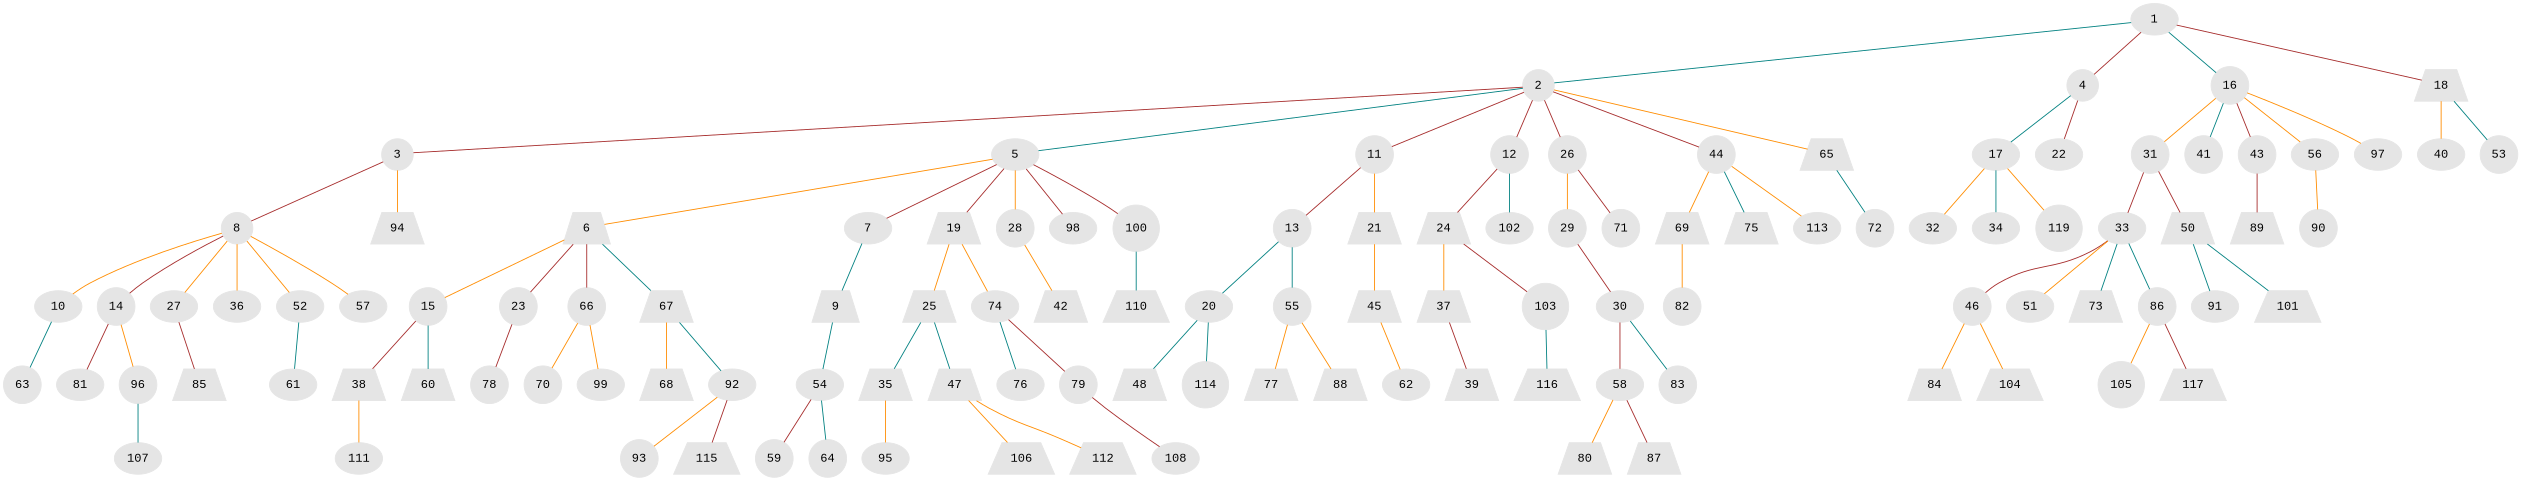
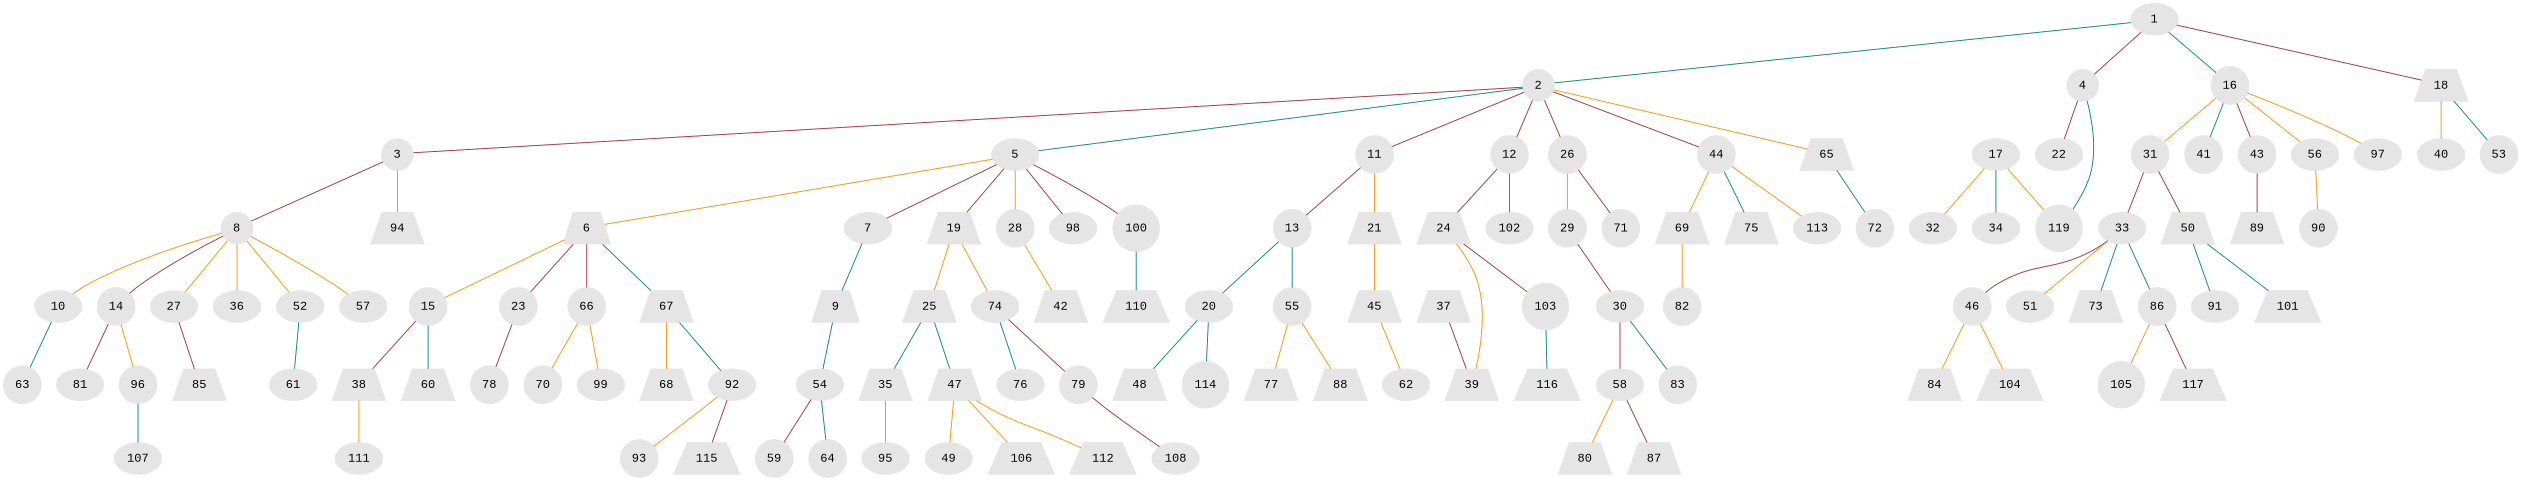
(2041, 119) -> (2093, 157)
(1444, 267) -> (1482, 304)
none -> (949, 458)
